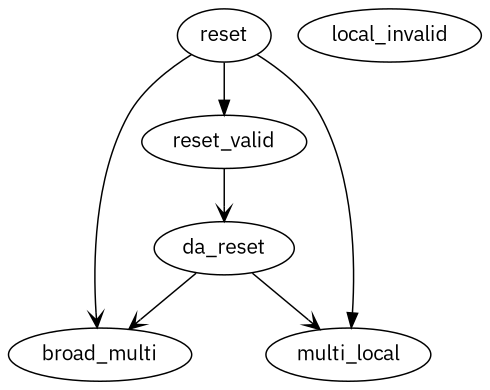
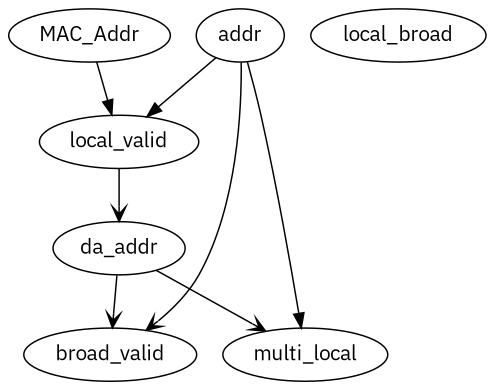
none -> (90, 35)
(224, 35) -> (240, 35)
(390, 35) -> (398, 35)
(224, 142) -> (119, 142)
(224, 248) -> (119, 248)
(100, 355) -> (110, 355)
